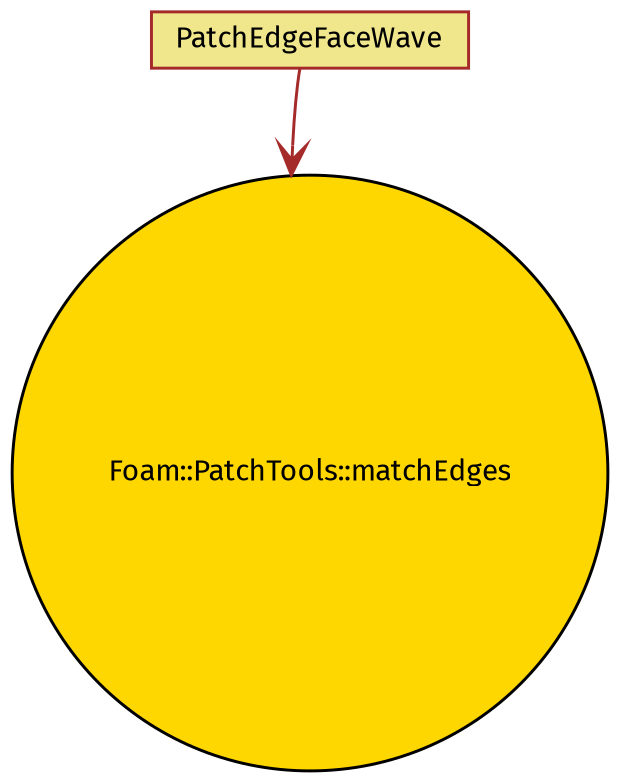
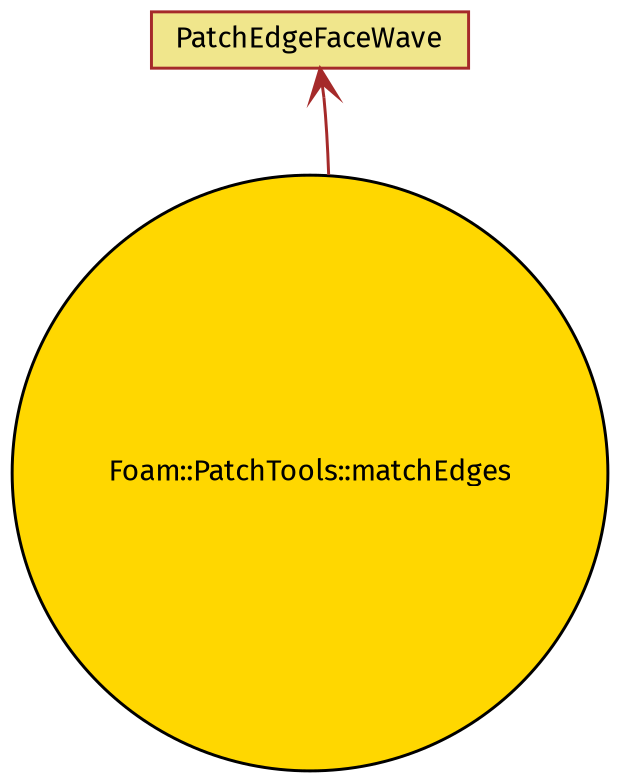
(295, 107) -> (327, 136)
